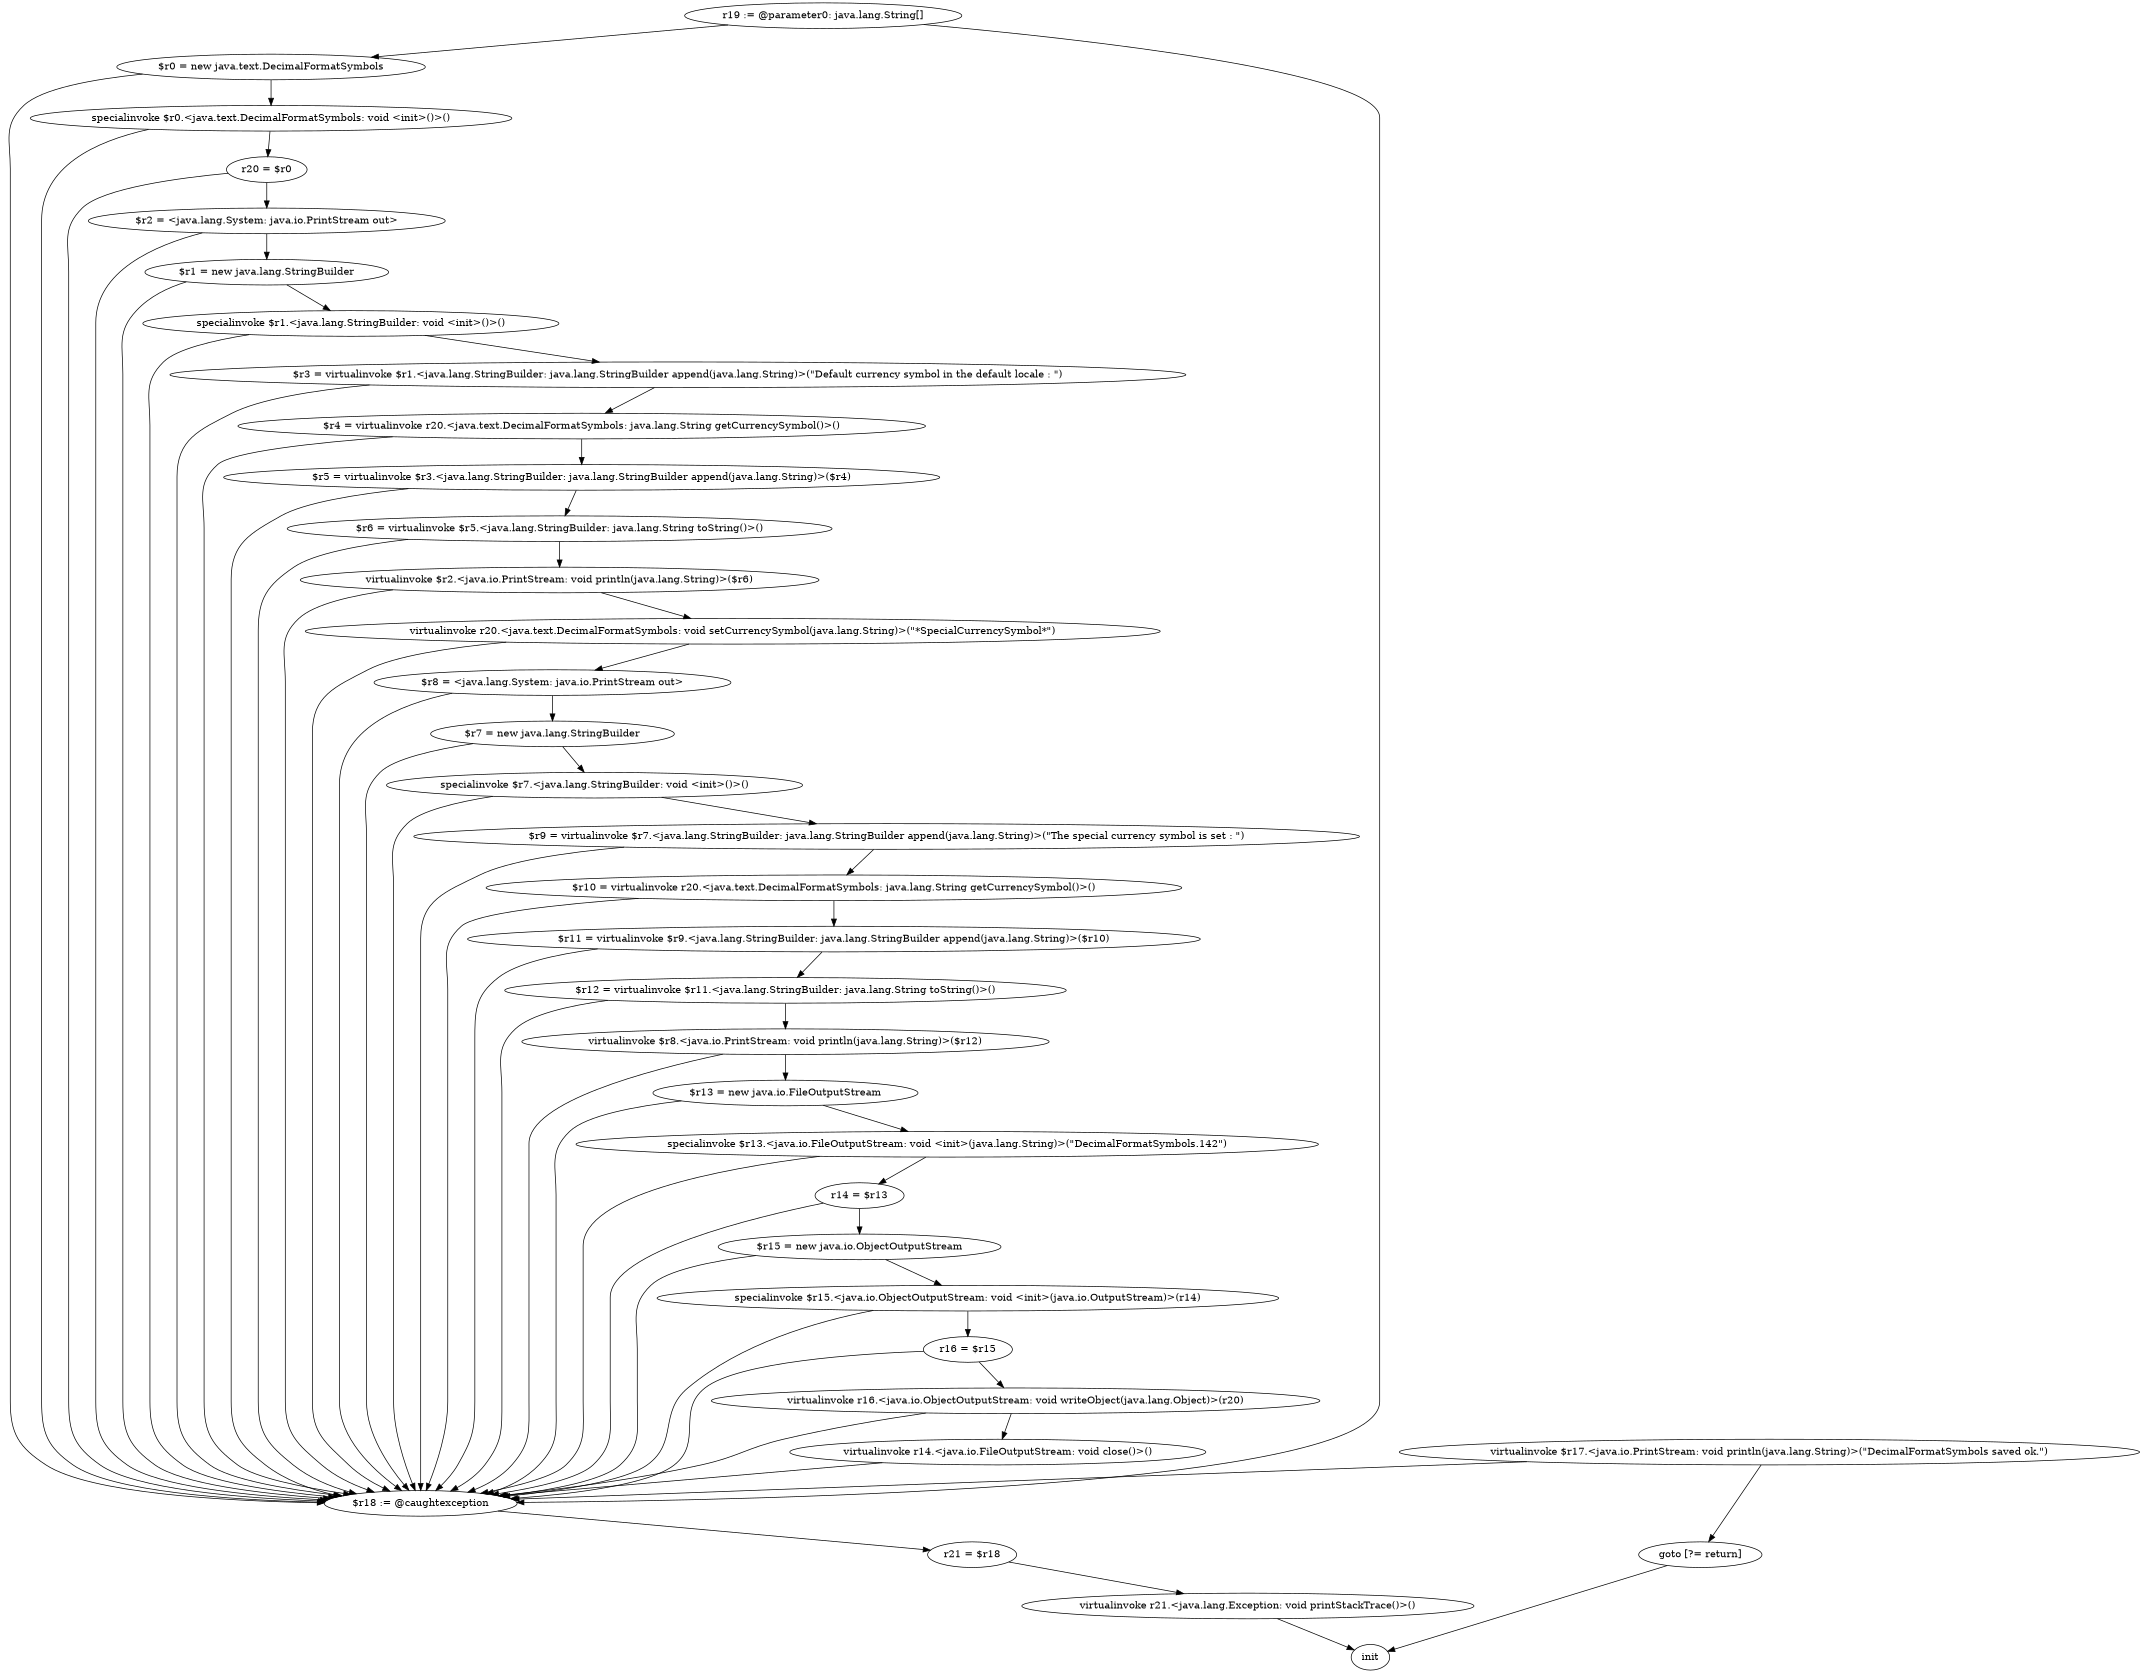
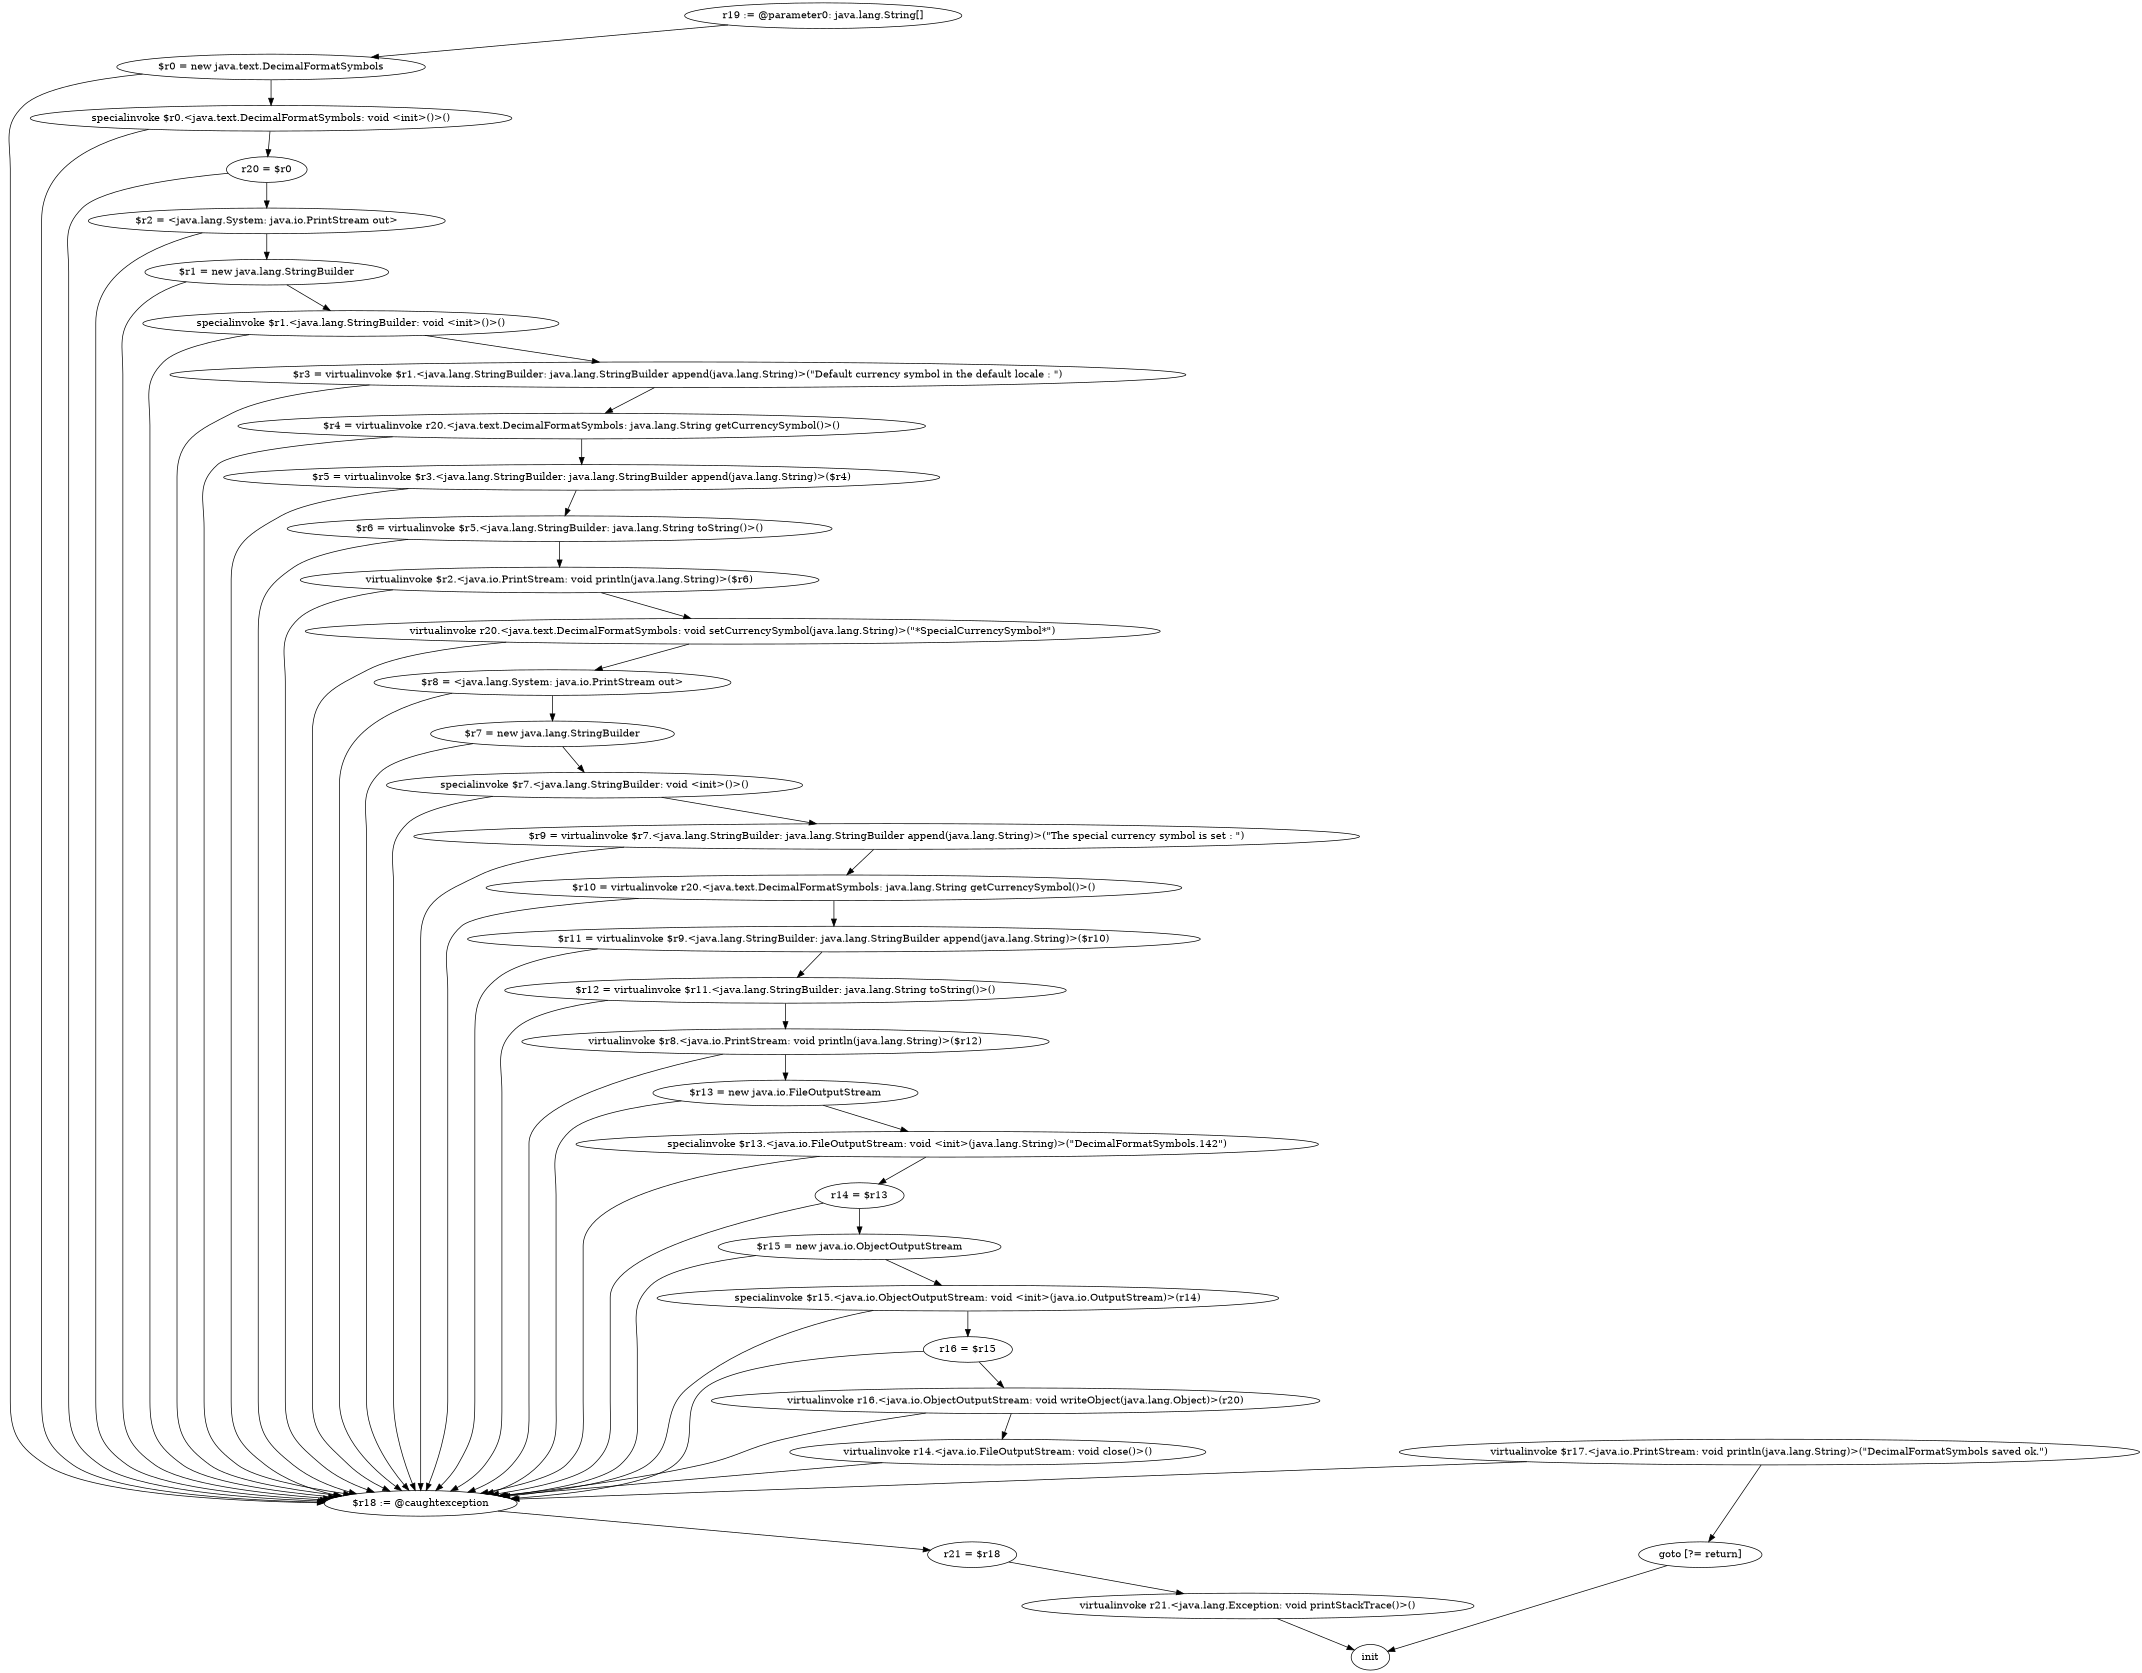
(1380, 960) -> none
